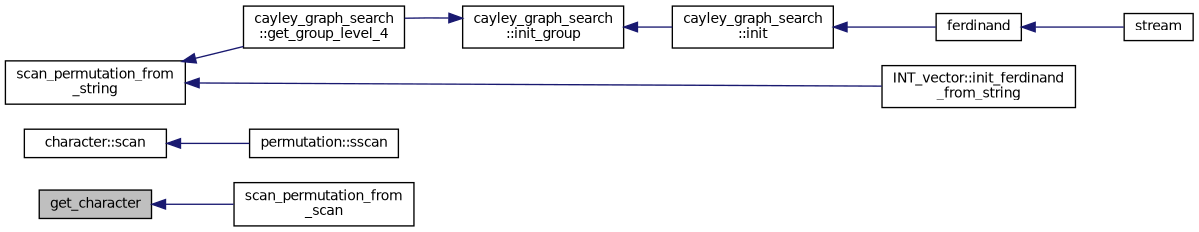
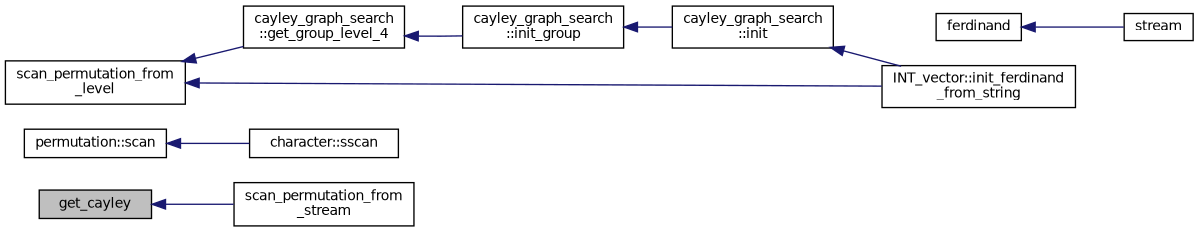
(427, 18) -> (441, 36)
(891, 27) -> (873, 59)
(95, 83) -> (95, 83)
(95, 143) -> (95, 143)
(324, 143) -> (324, 143)
(95, 204) -> (95, 204)
(324, 204) -> (324, 204)
